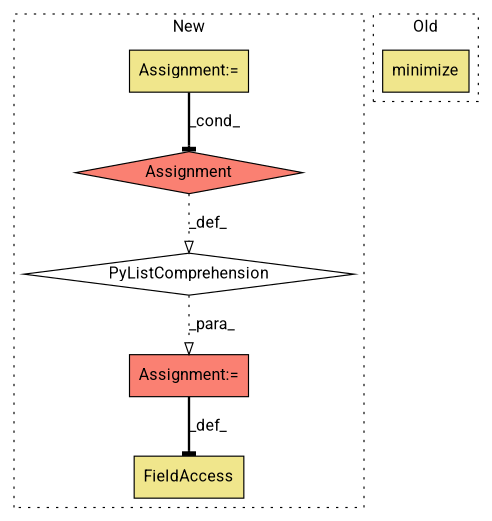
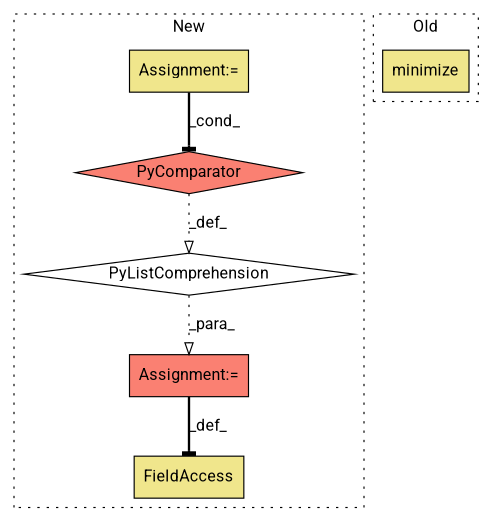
(189, 173) -> (189, 173)
